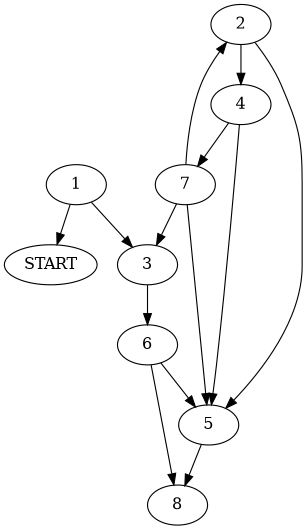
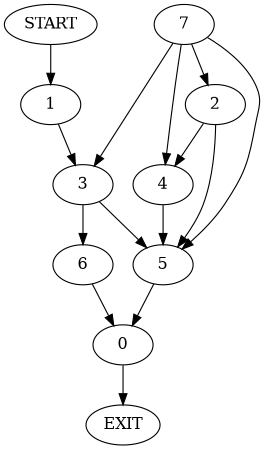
(216, 140) -> (173, 99)
(65, 219) -> (51, 59)
(175, 381) -> (119, 221)
none -> (123, 425)
(178, 505) -> (123, 345)
